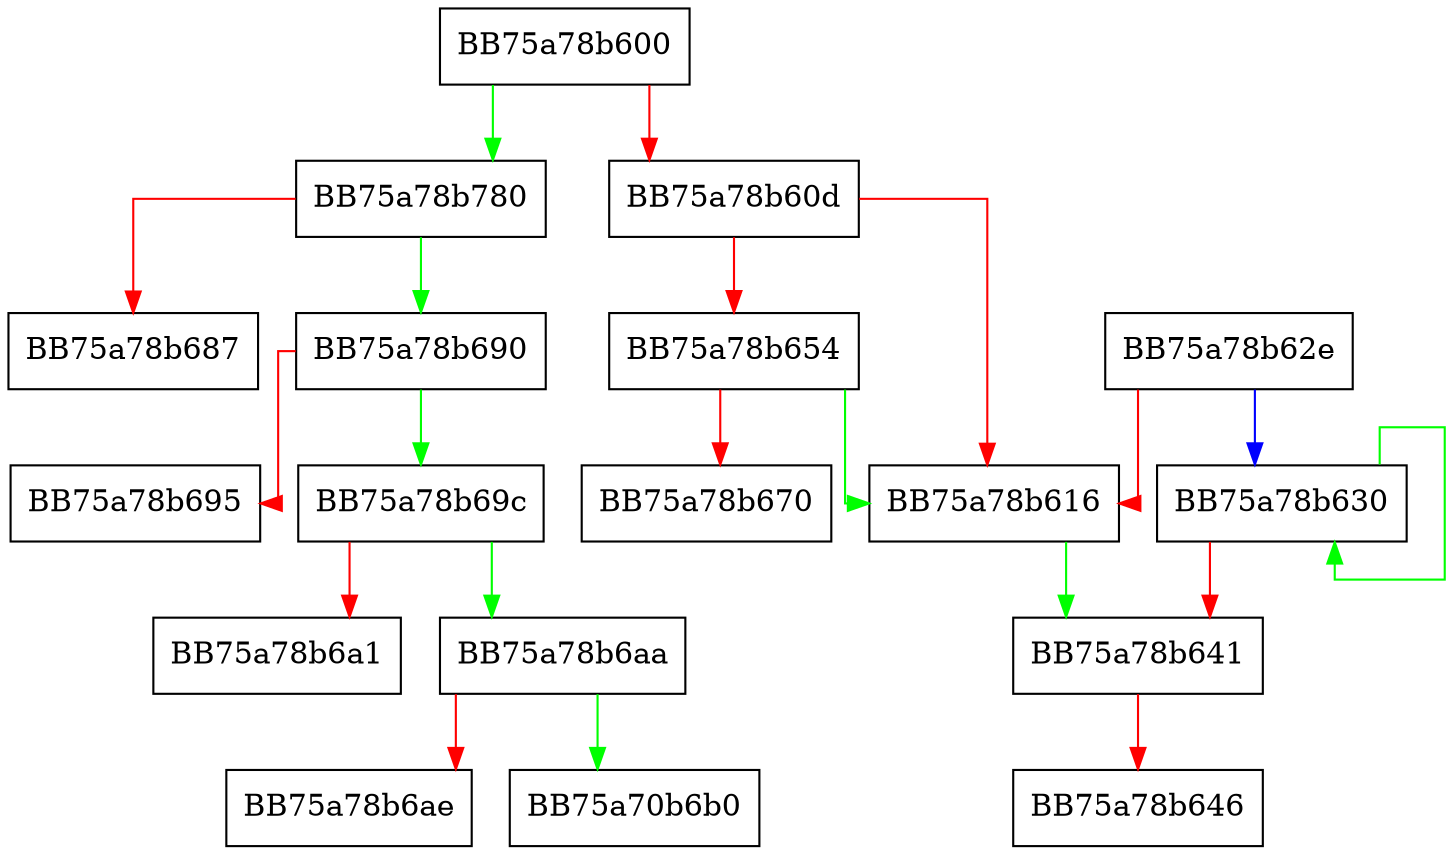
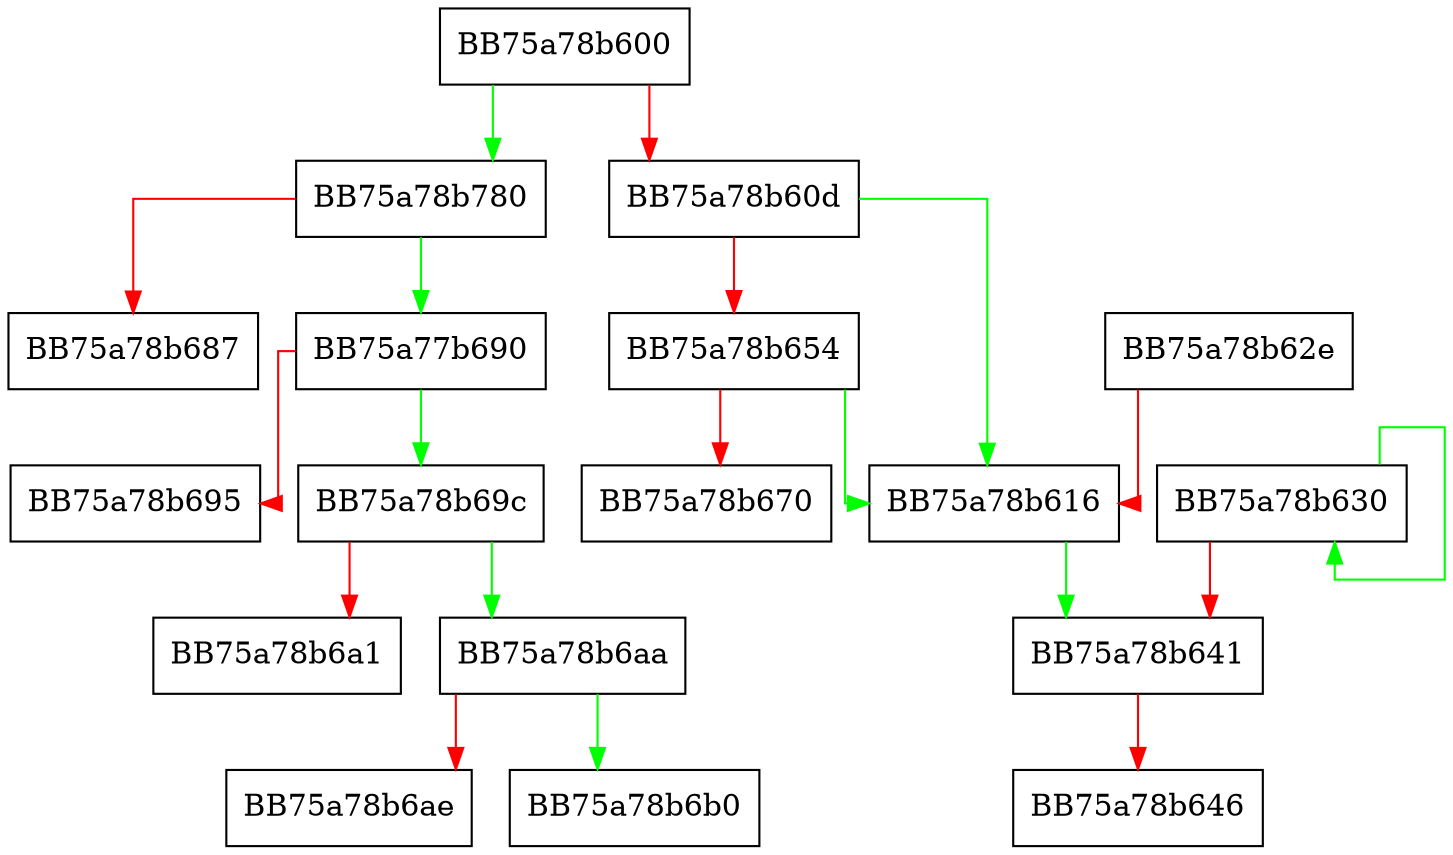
(987, 257) -> (987, 257)
(421, 351) -> (421, 351)
(1255, 416) -> none
(635, 808) -> (635, 808)
